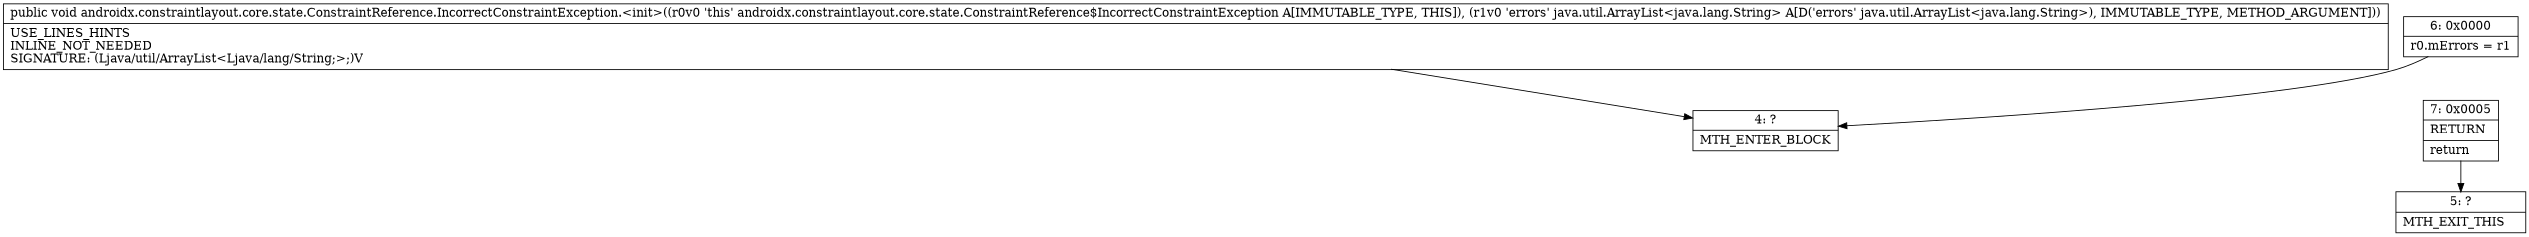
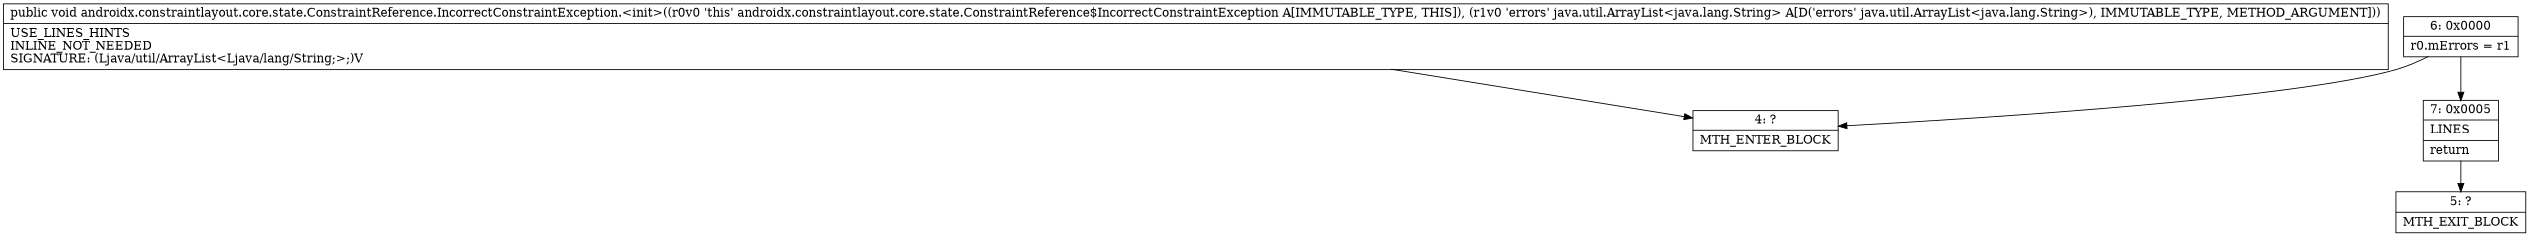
none -> (2461, 74)
(2458, 130) -> (2450, 130)
(2454, 222) -> (2461, 222)
